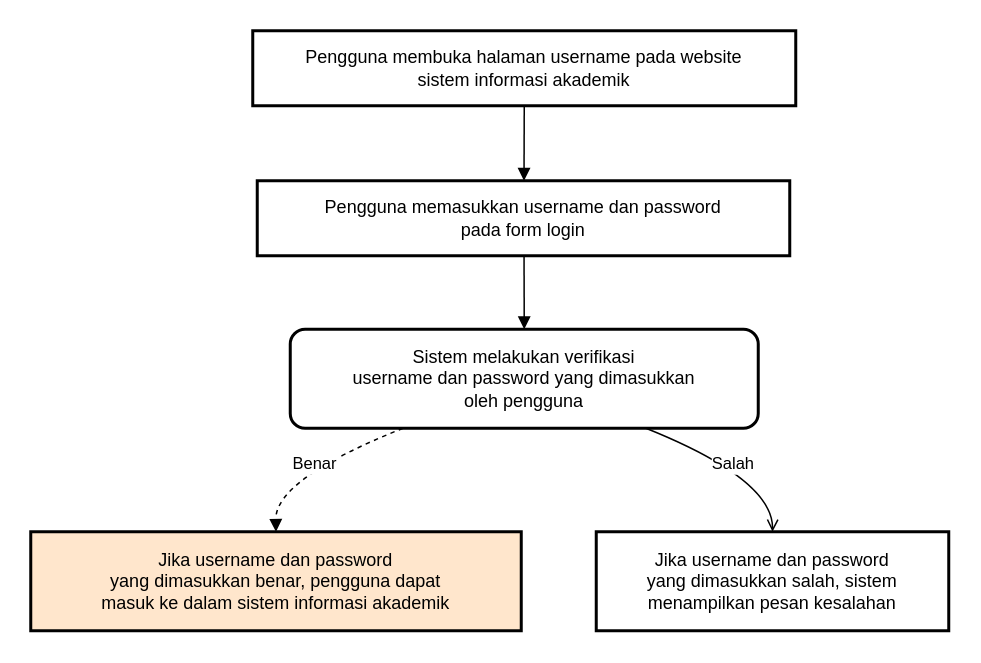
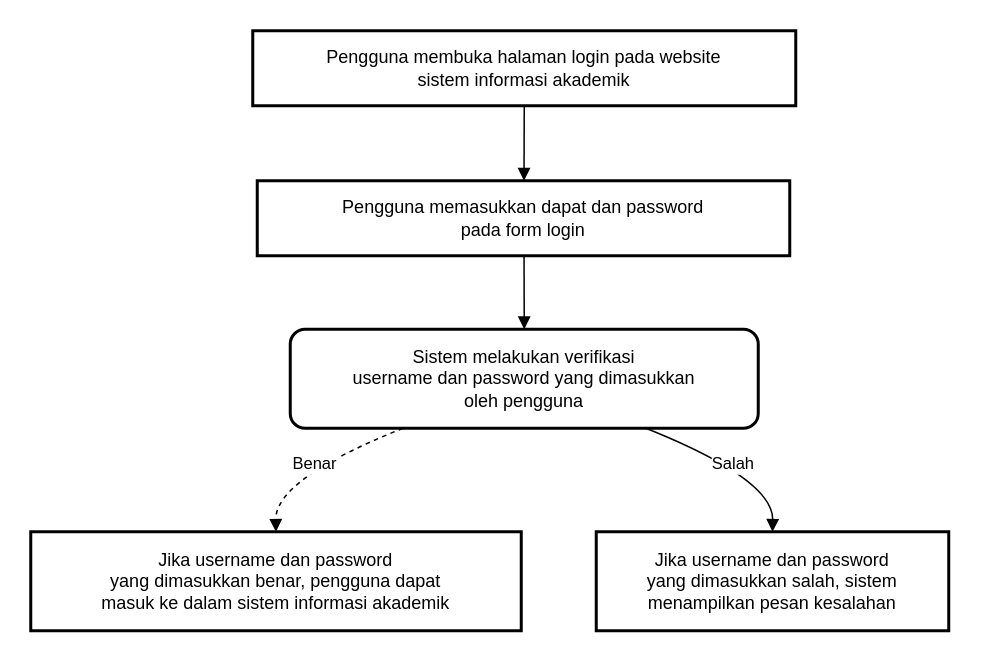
(524, 68) -> (524, 68)
(524, 218) -> (524, 218)
(759, 496) -> (759, 492)
(276, 581) -> (276, 581)
